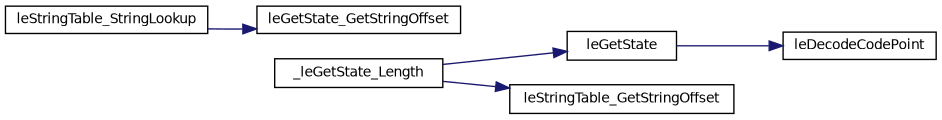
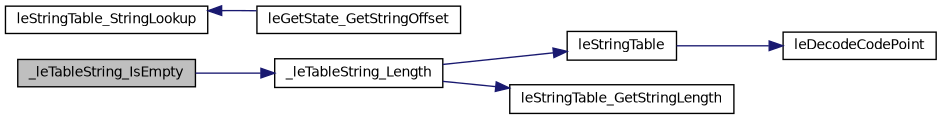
(225, 29) -> (239, 11)
(622, 46) -> (622, 46)
none -> (107, 73)
(359, 73) -> (359, 73)
(622, 99) -> (622, 99)
